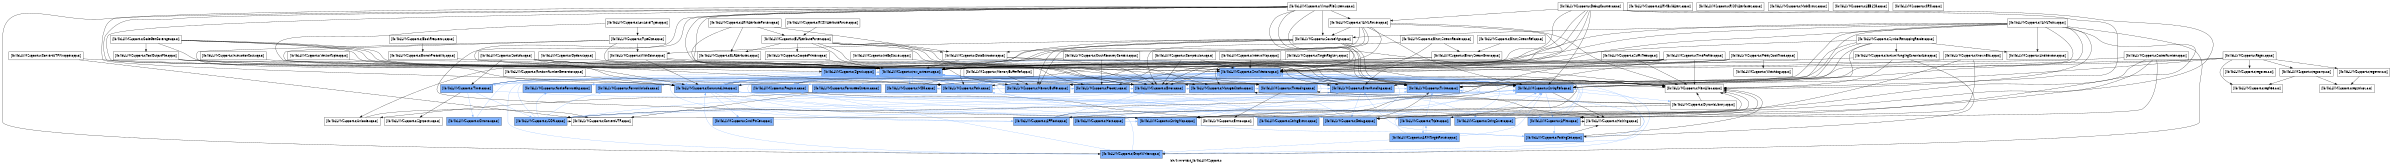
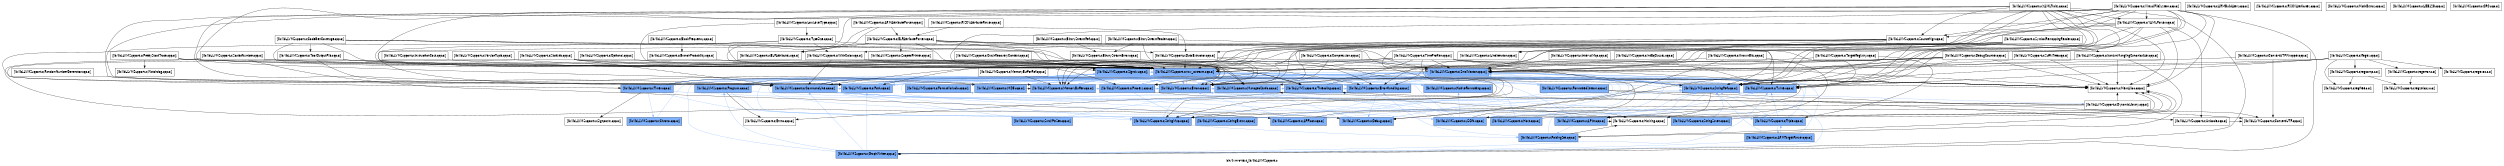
(1475, 15) -> (2097, 15)
(1411, 105) -> (1607, 60)
